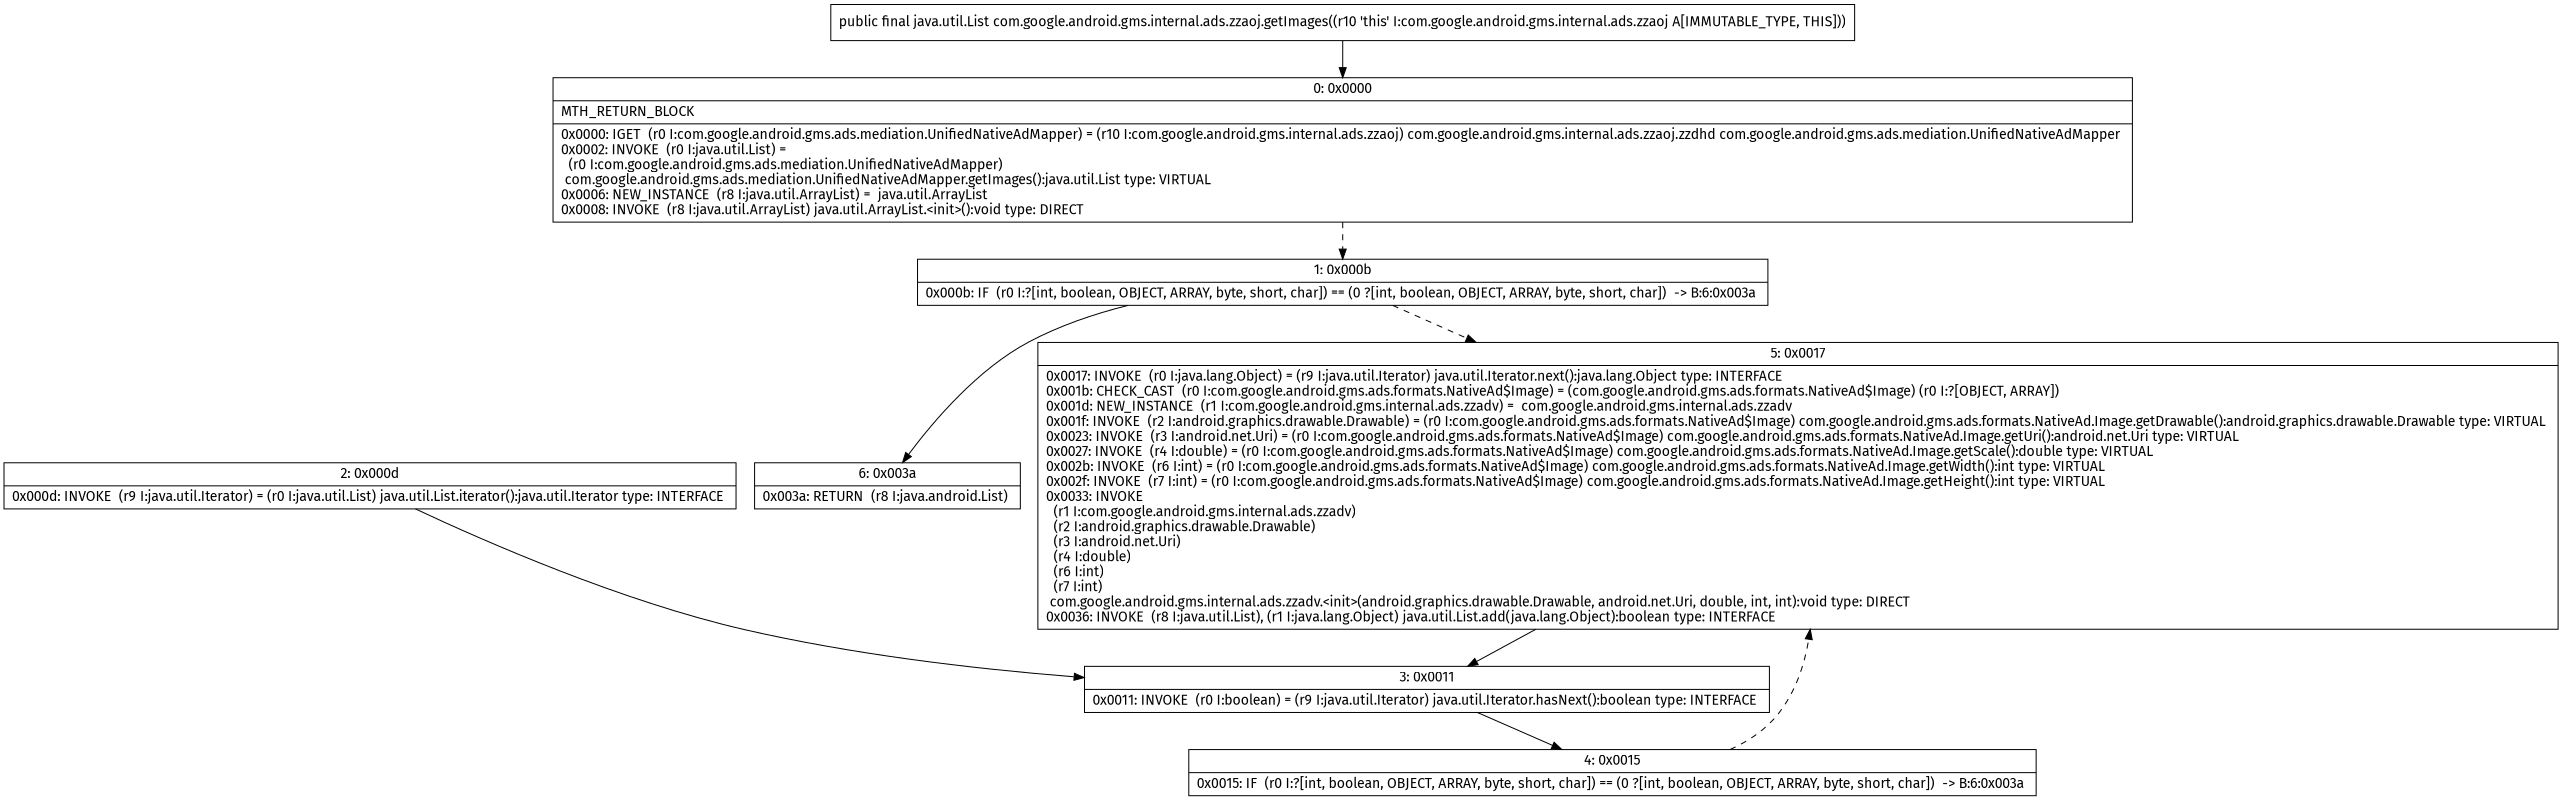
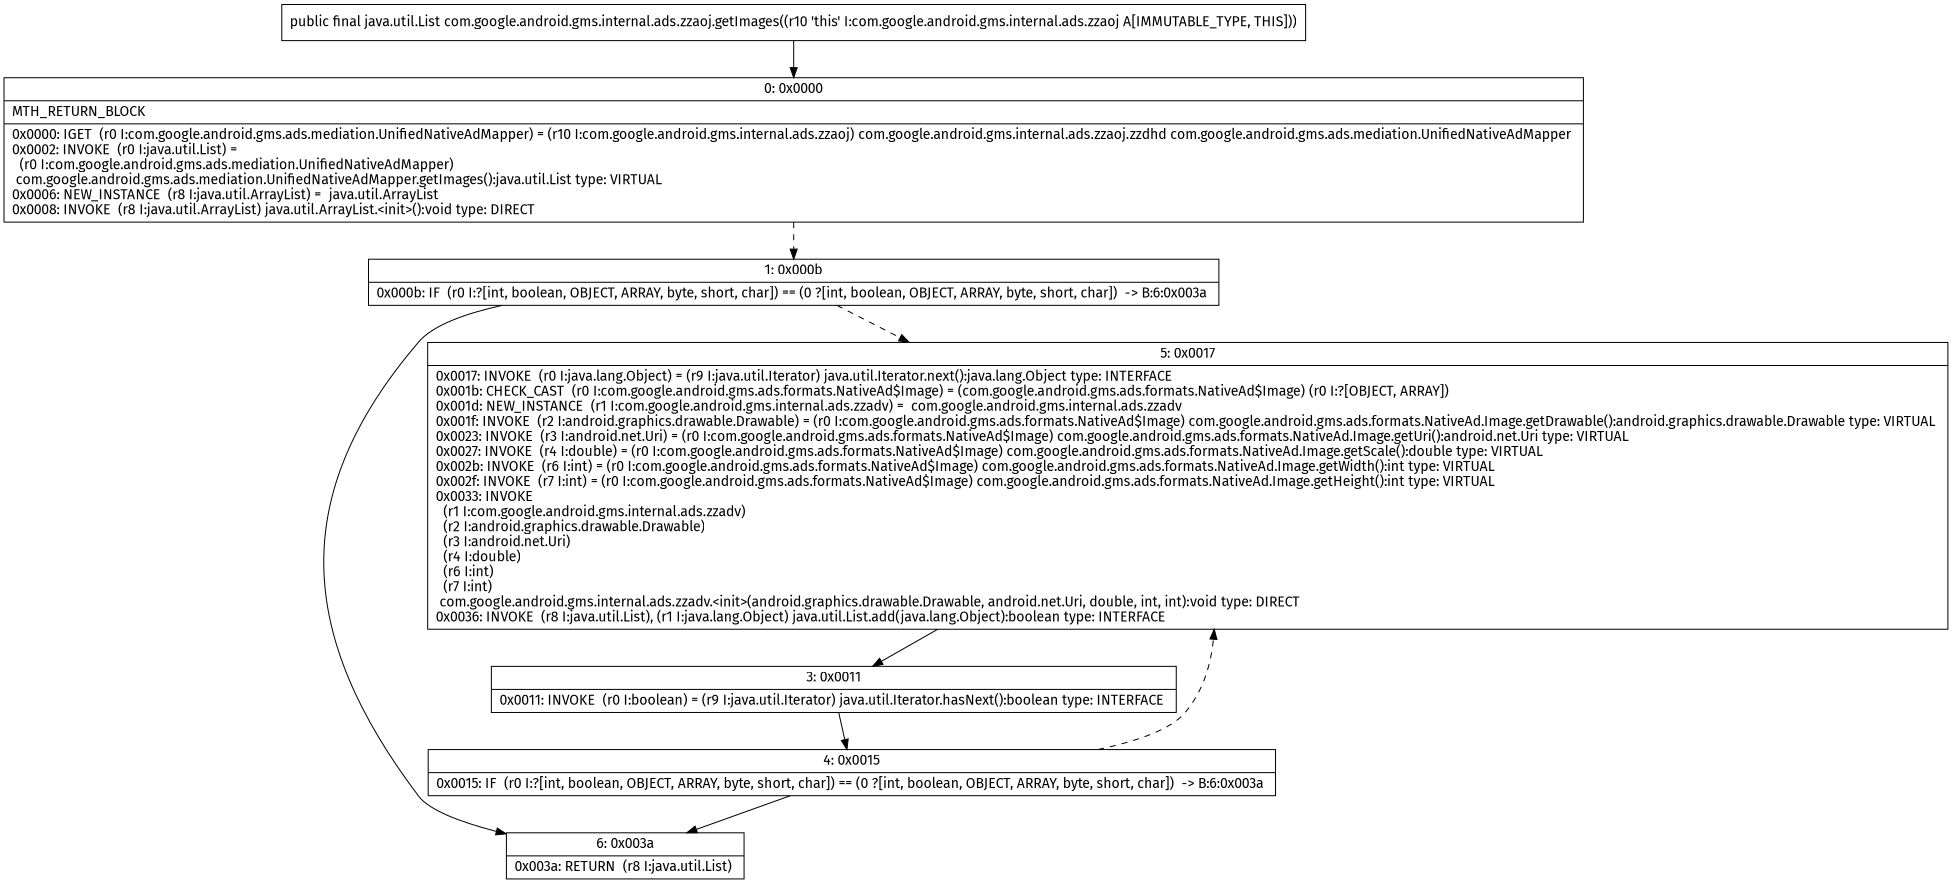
(370, 486) -> none
(887, 497) -> (625, 867)
none -> (743, 813)
